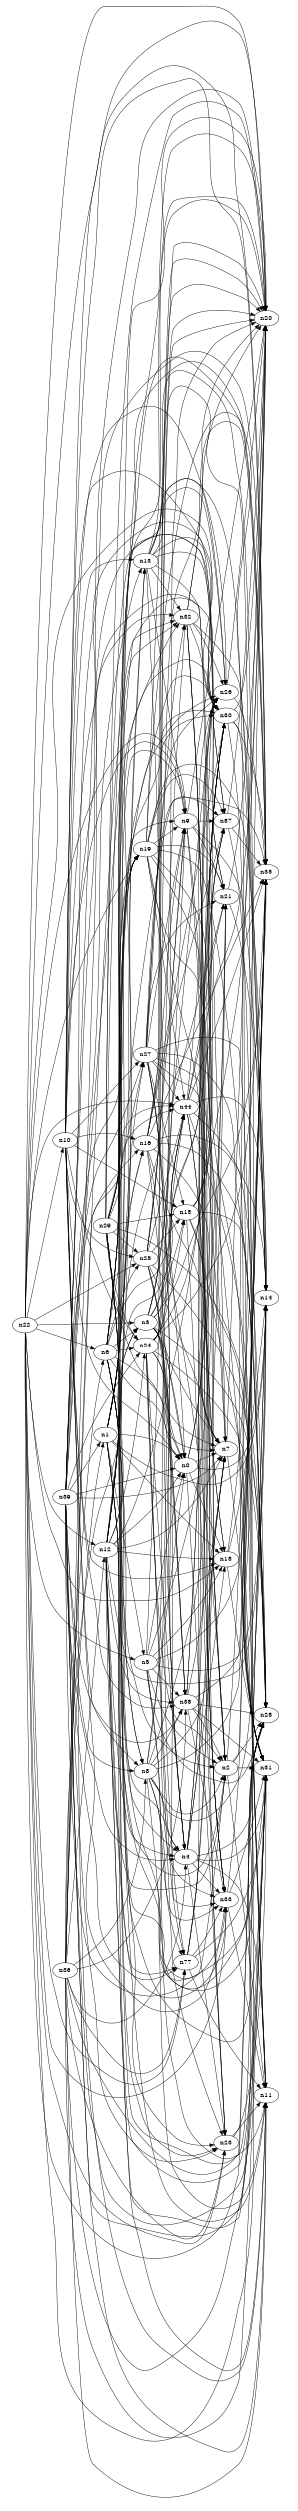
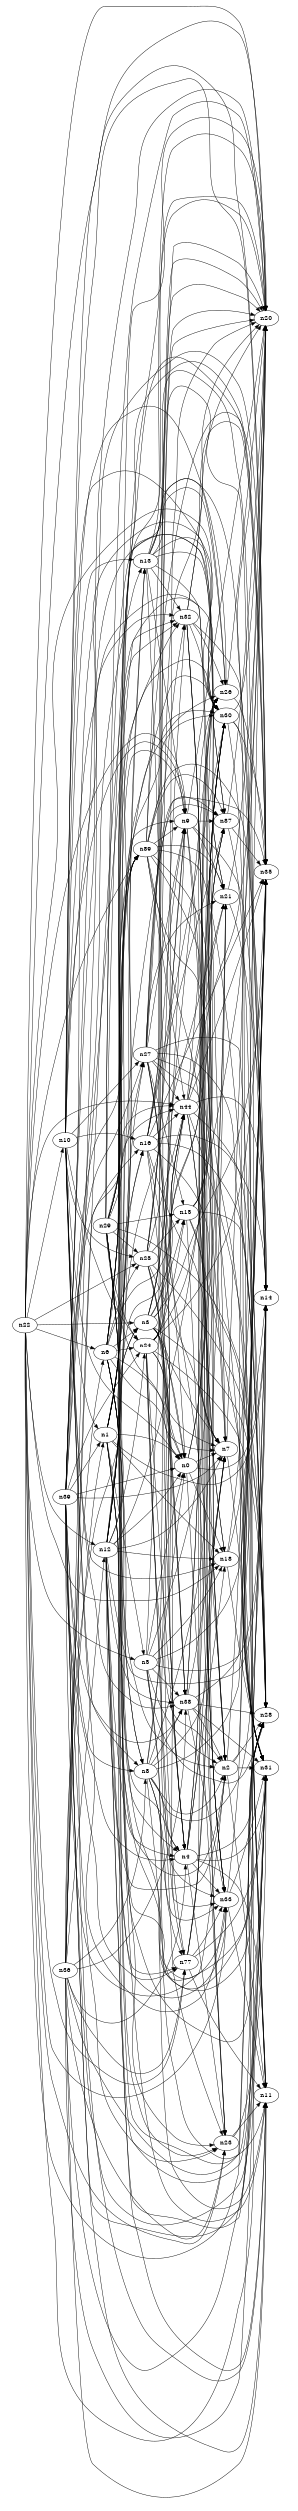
(146, 849) -> (146, 849)
(158, 865) -> (155, 906)
none -> (164, 1127)
(114, 1169) -> (72, 1288)
